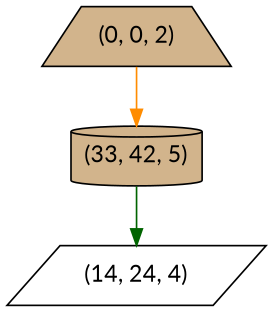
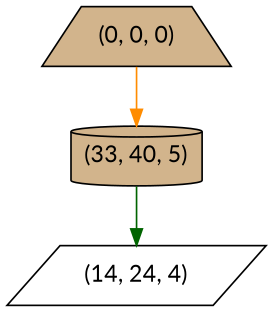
(137, 37) -> (137, 37)
(137, 156) -> (137, 156)
